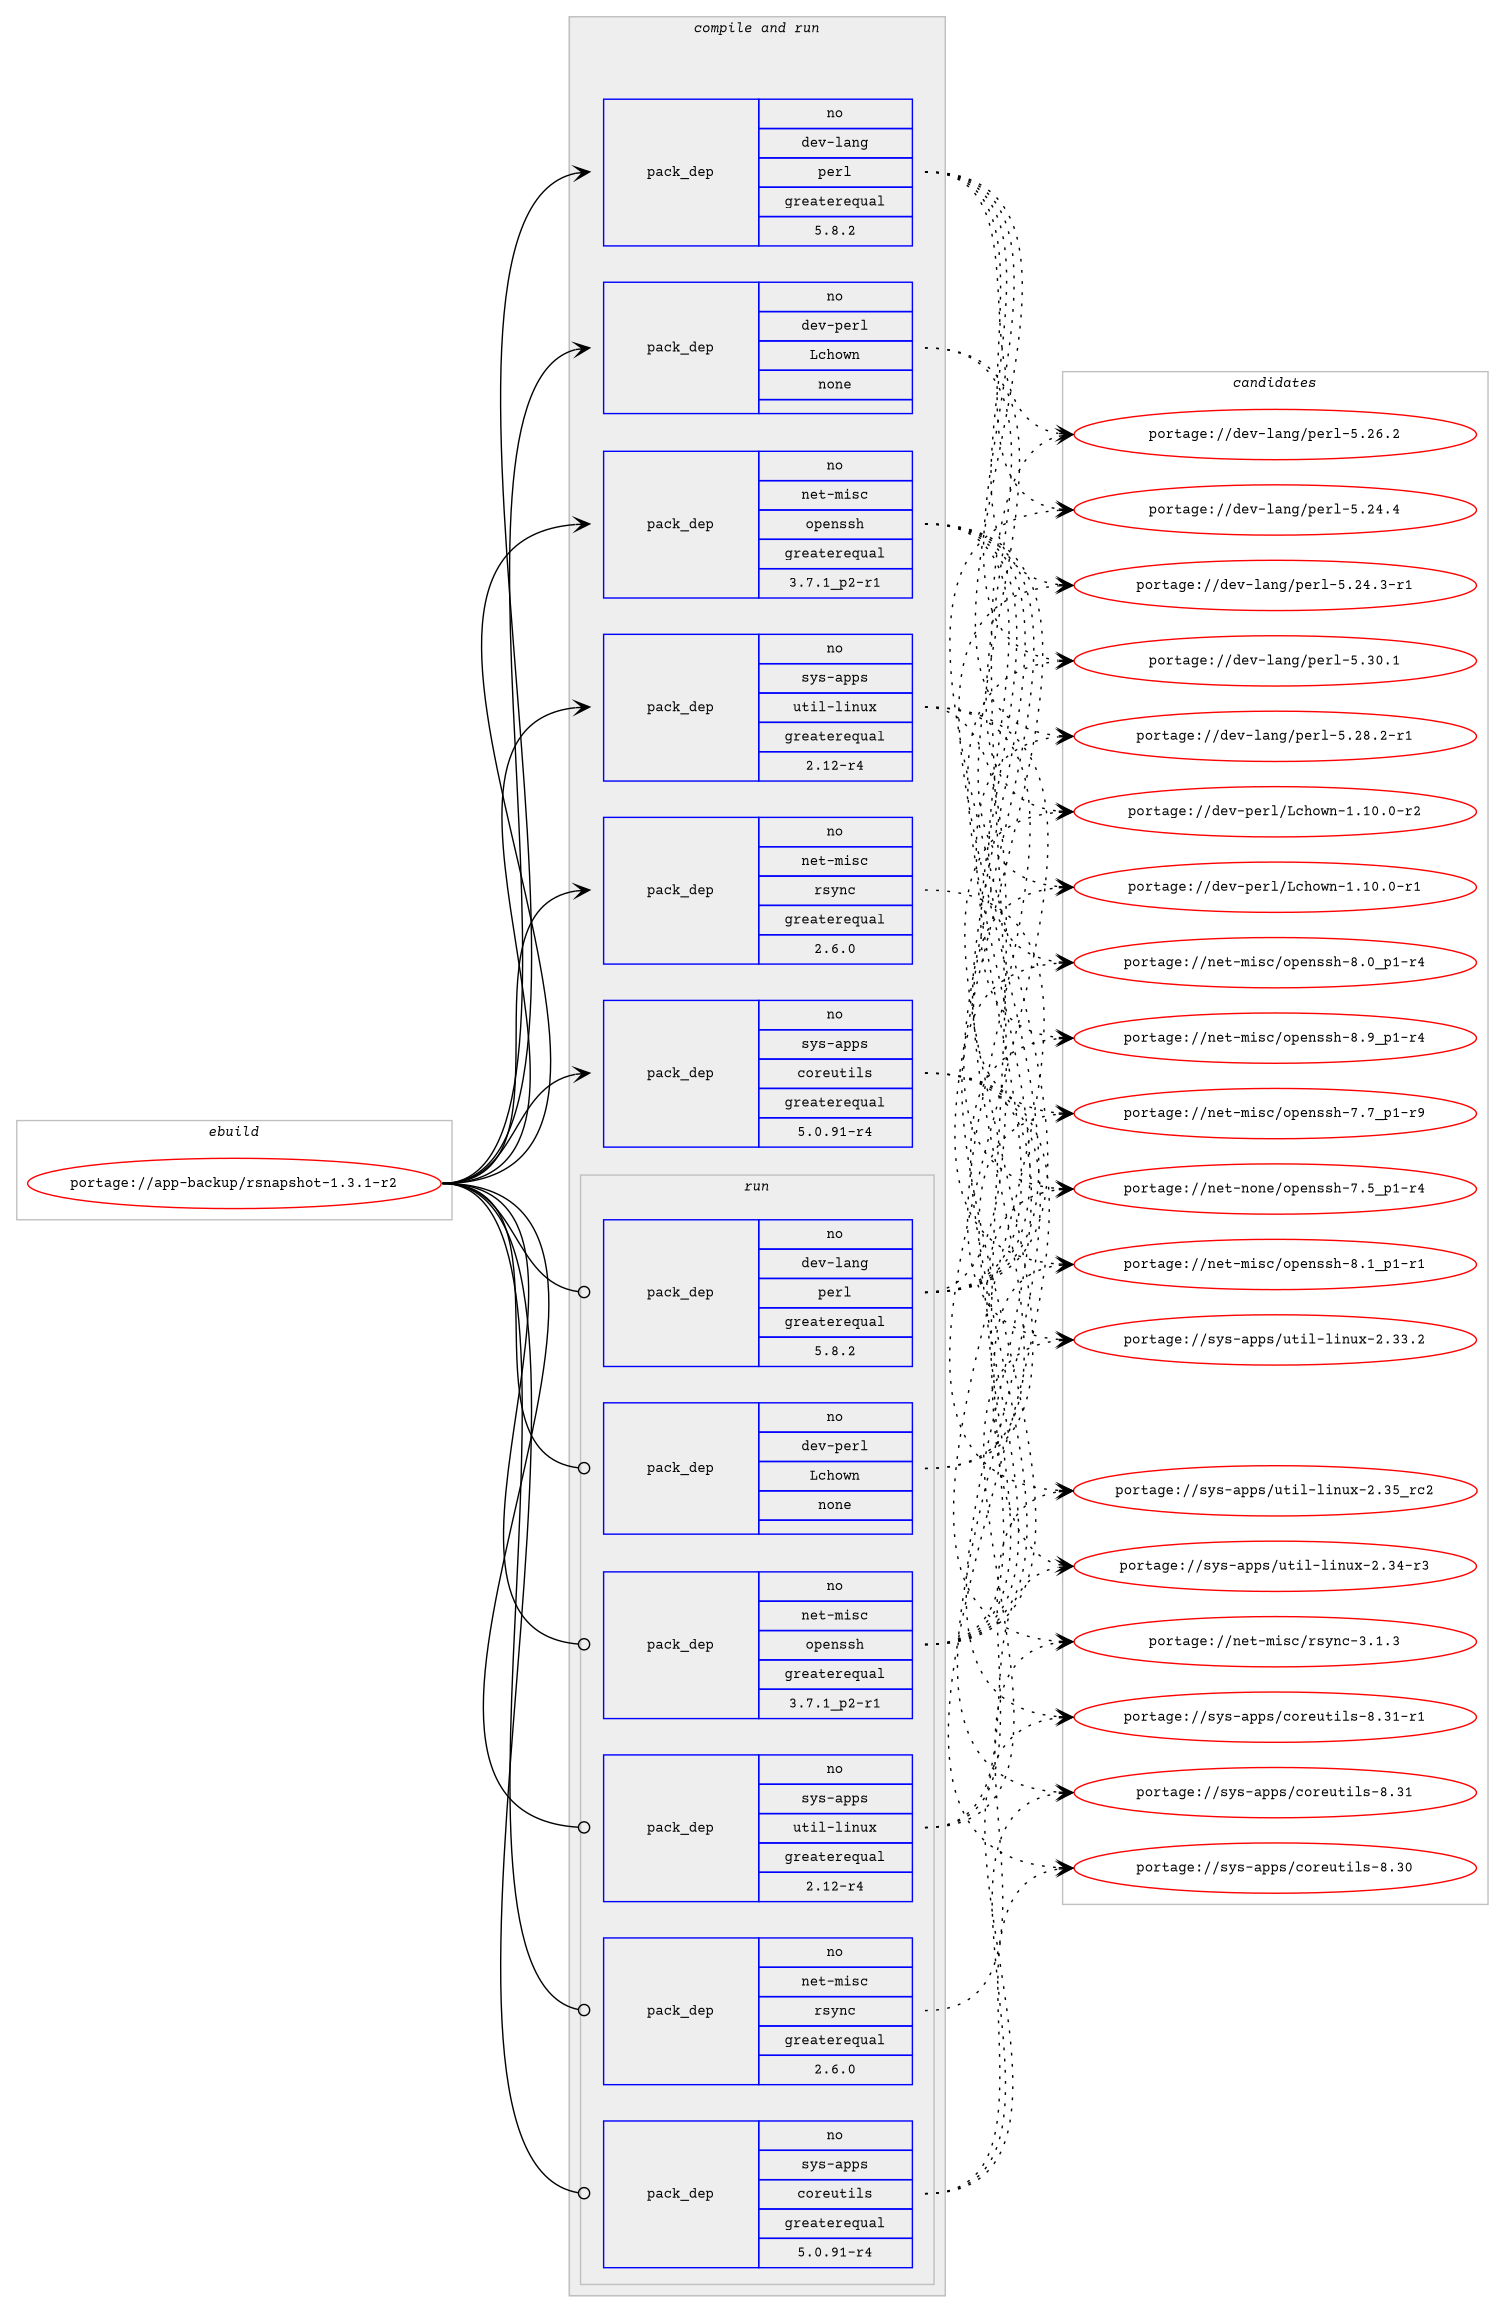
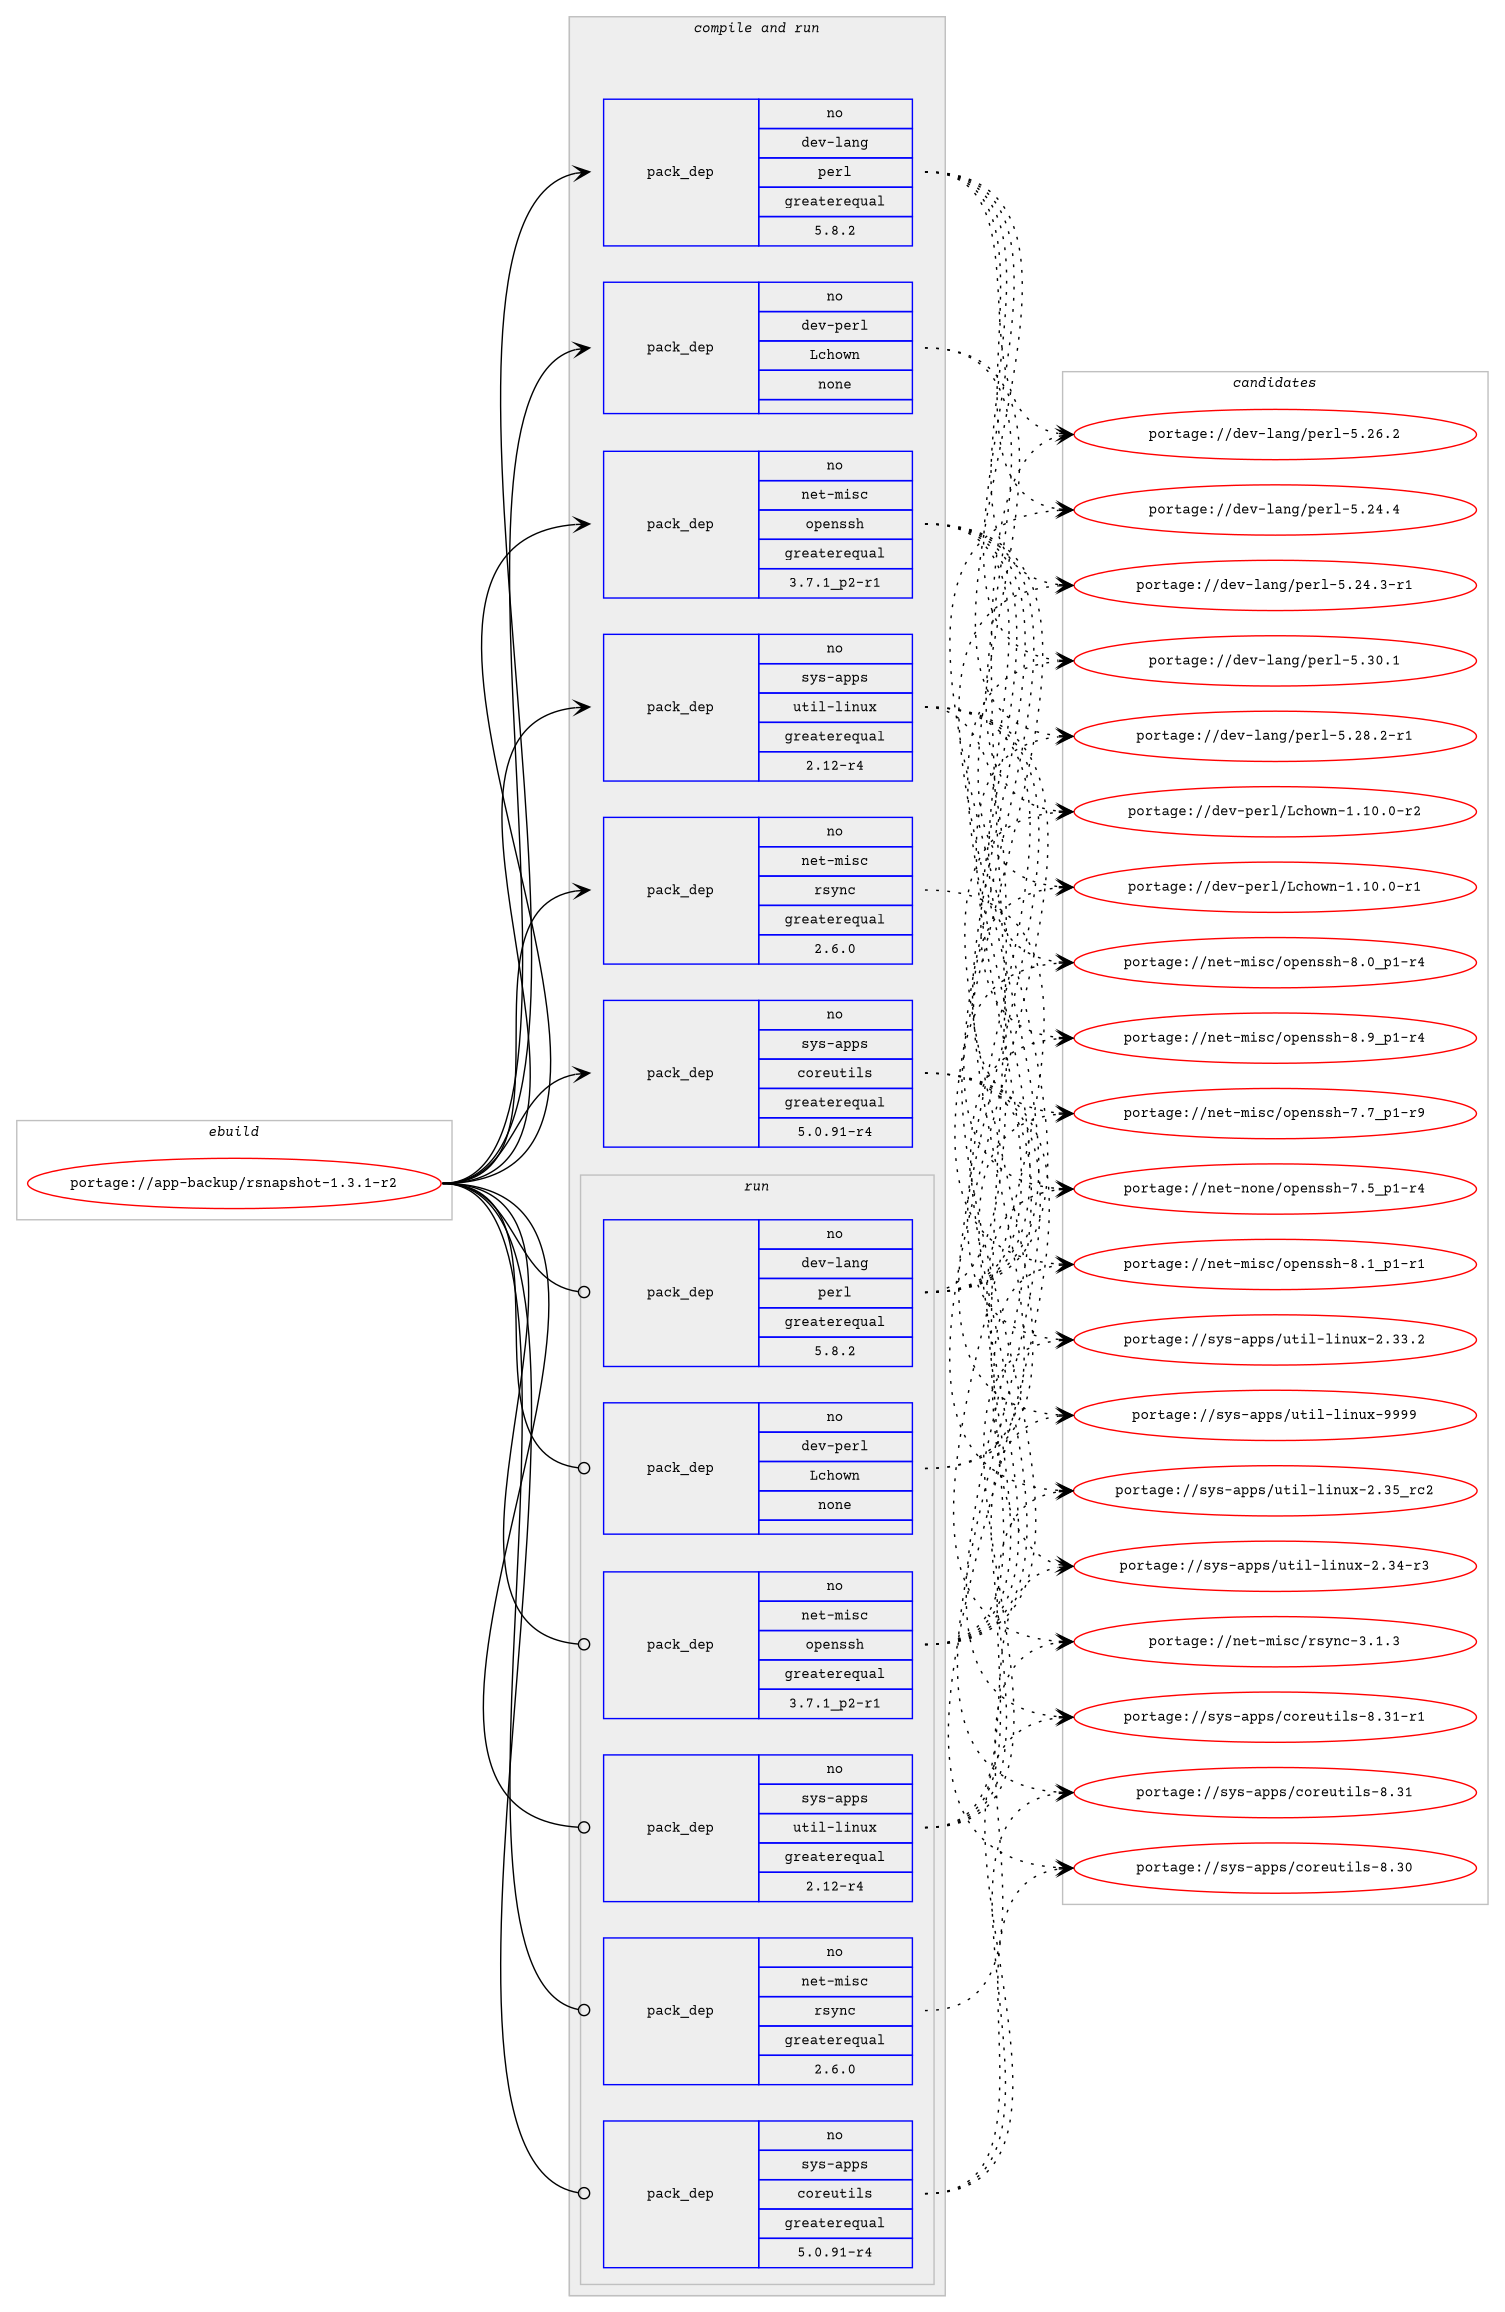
none -> (1275, 1415)
